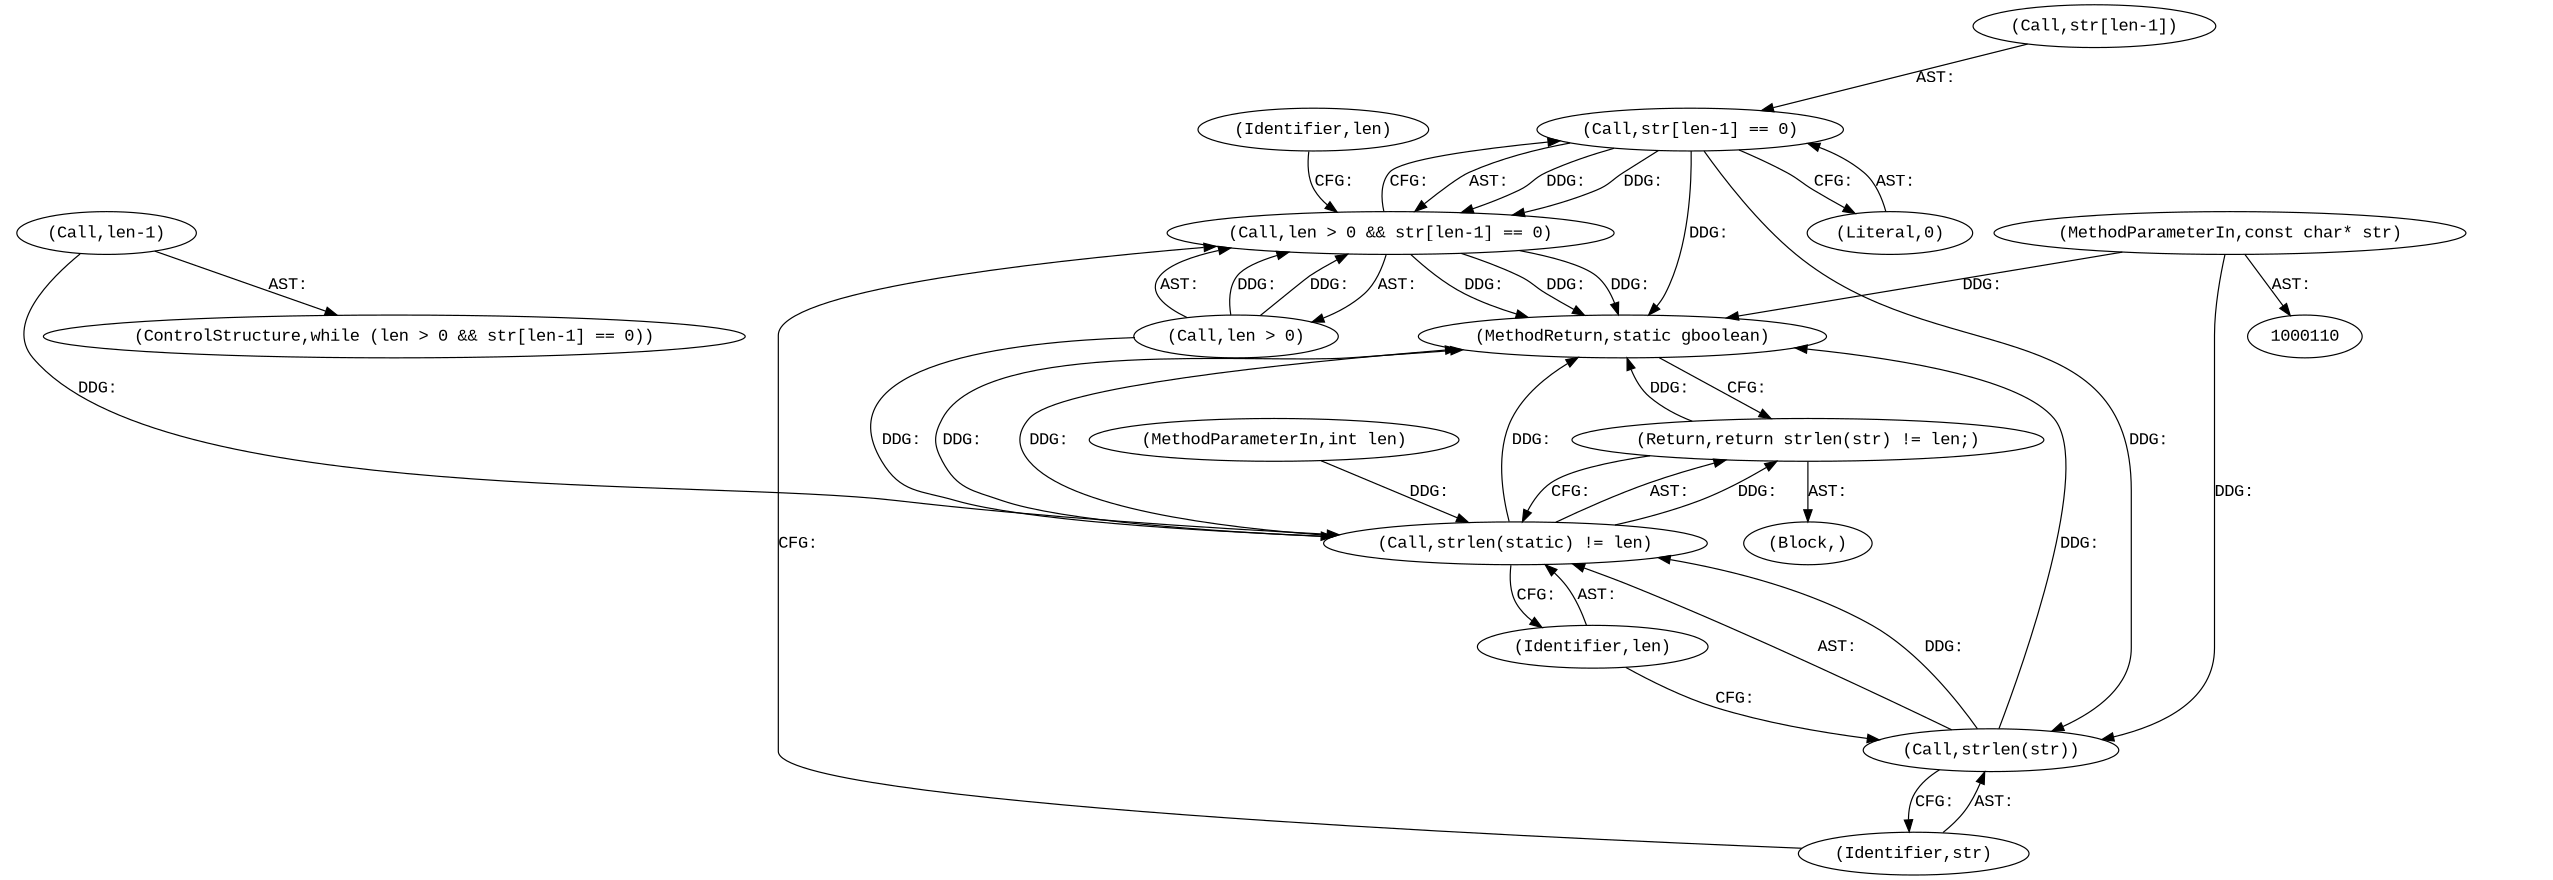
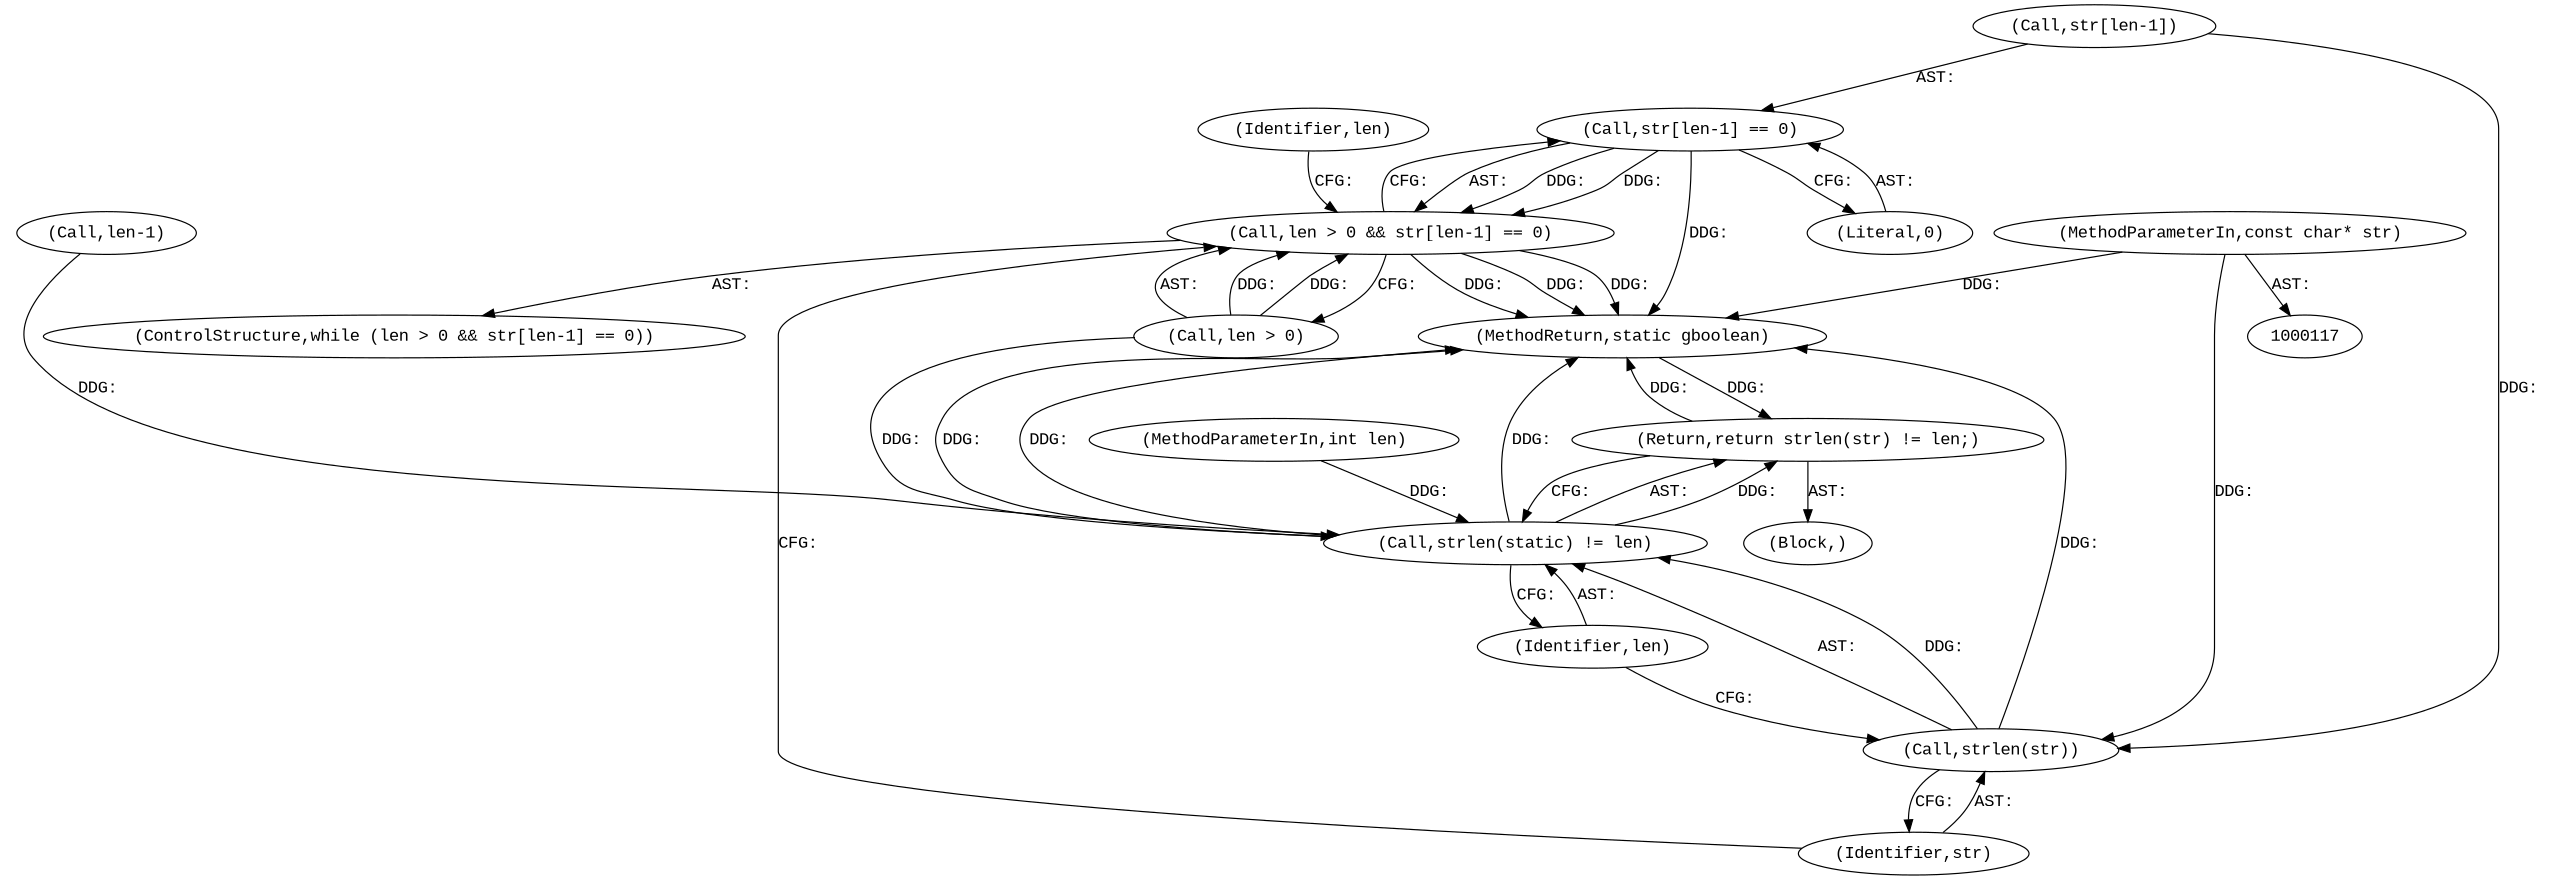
(240, 281) -> (836, 263)
(1403, 285) -> (1403, 285)
(2305, 336) -> (2305, 336)
(2057, 364) -> (2499, 428)
(1752, 388) -> (1752, 388)
